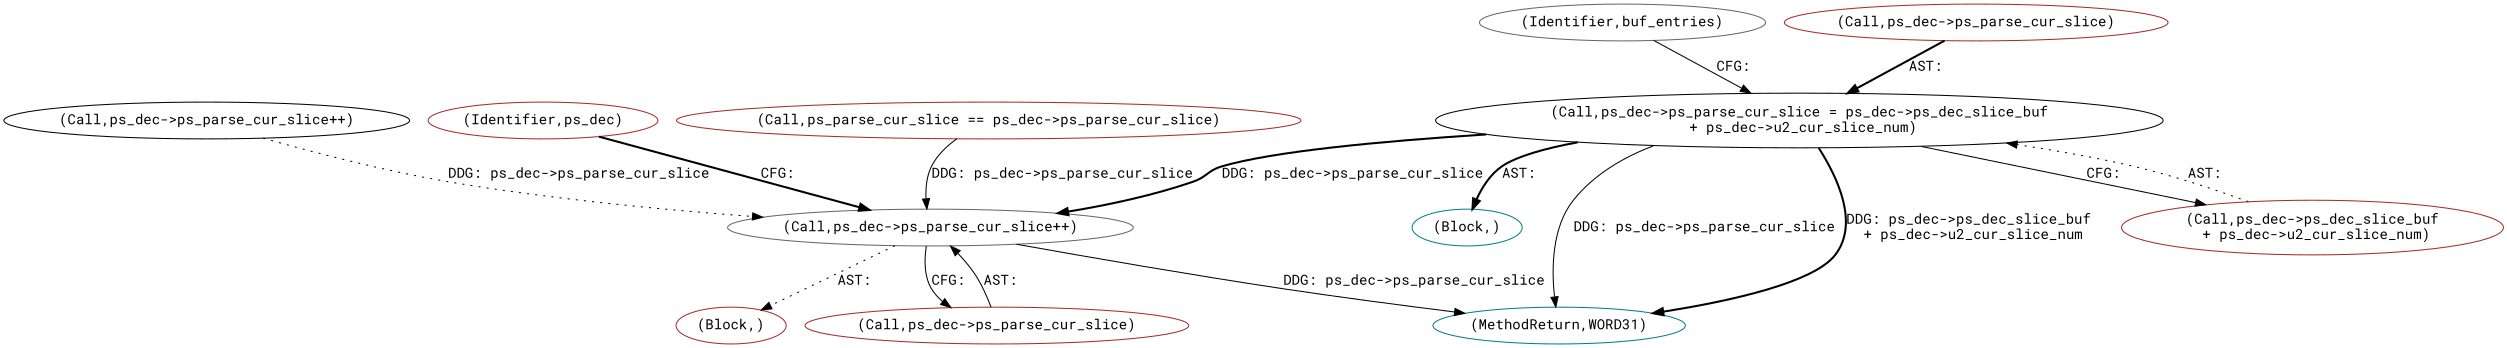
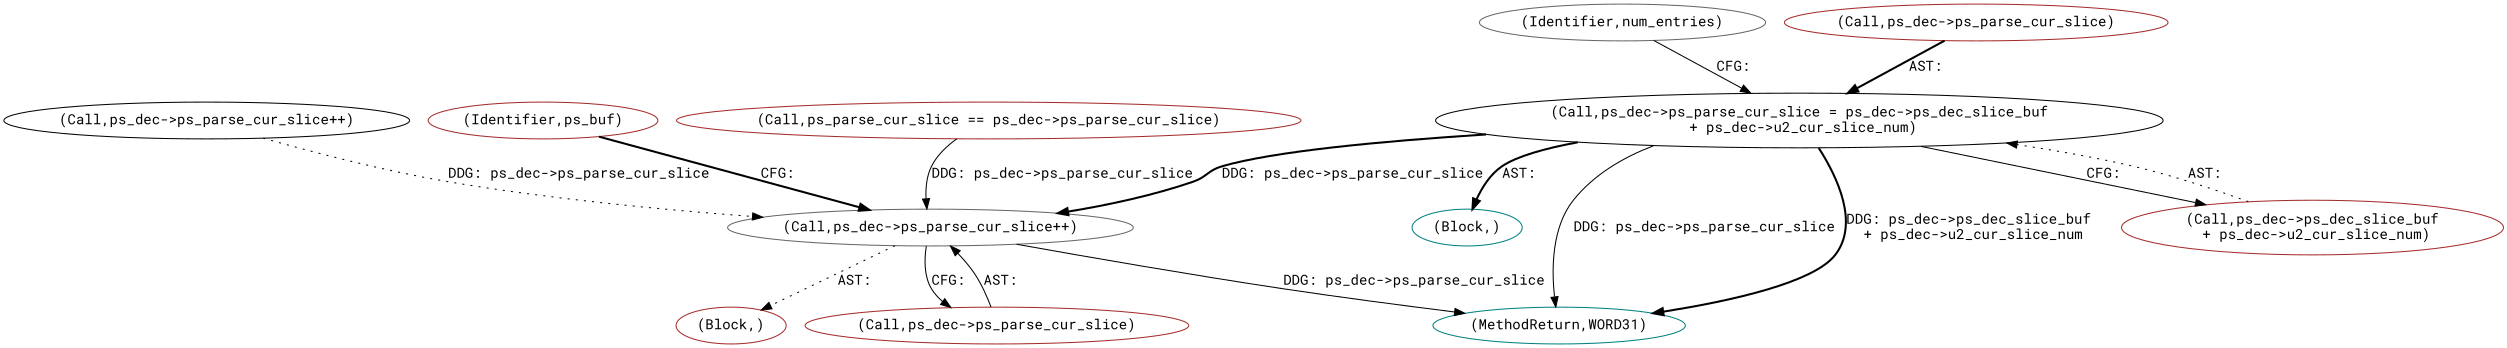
(1622, 22) -> (1622, 22)
(543, 120) -> (543, 120)
